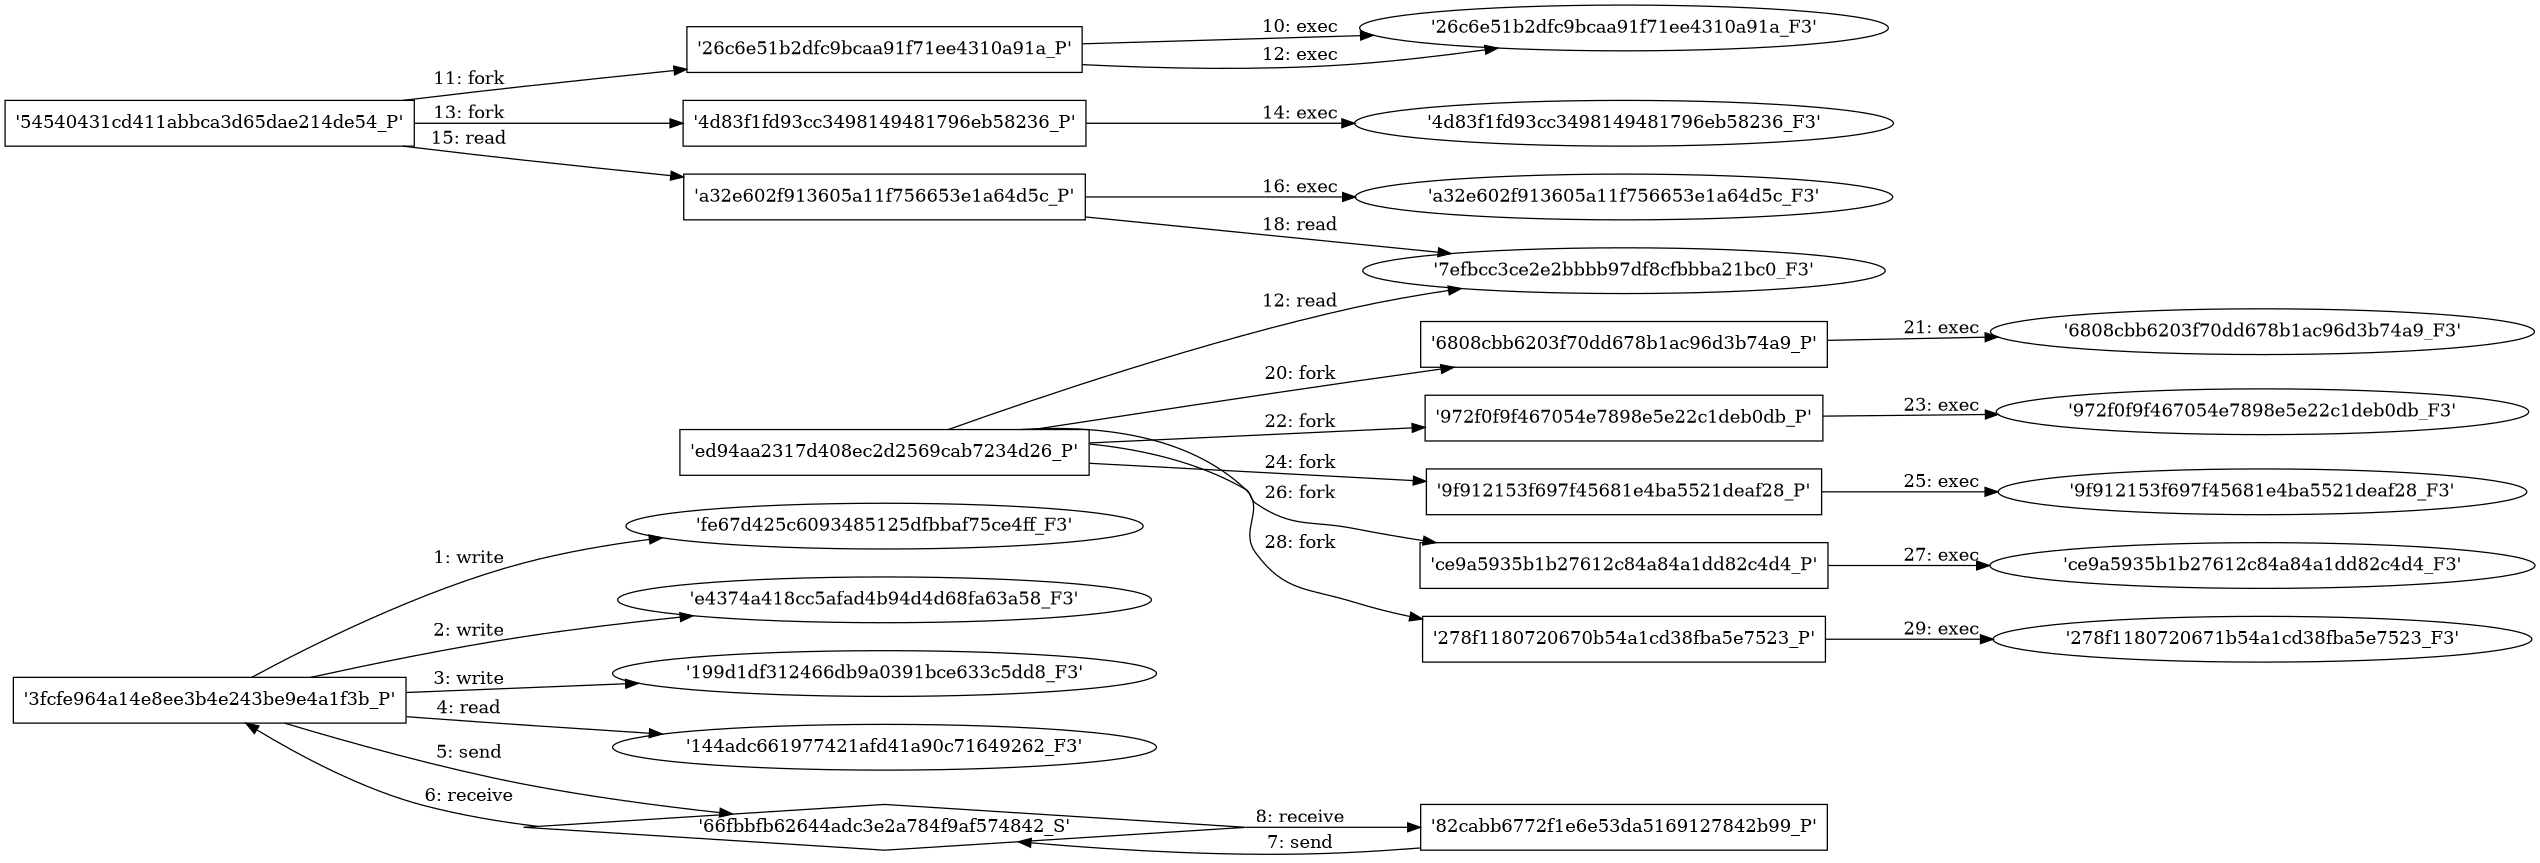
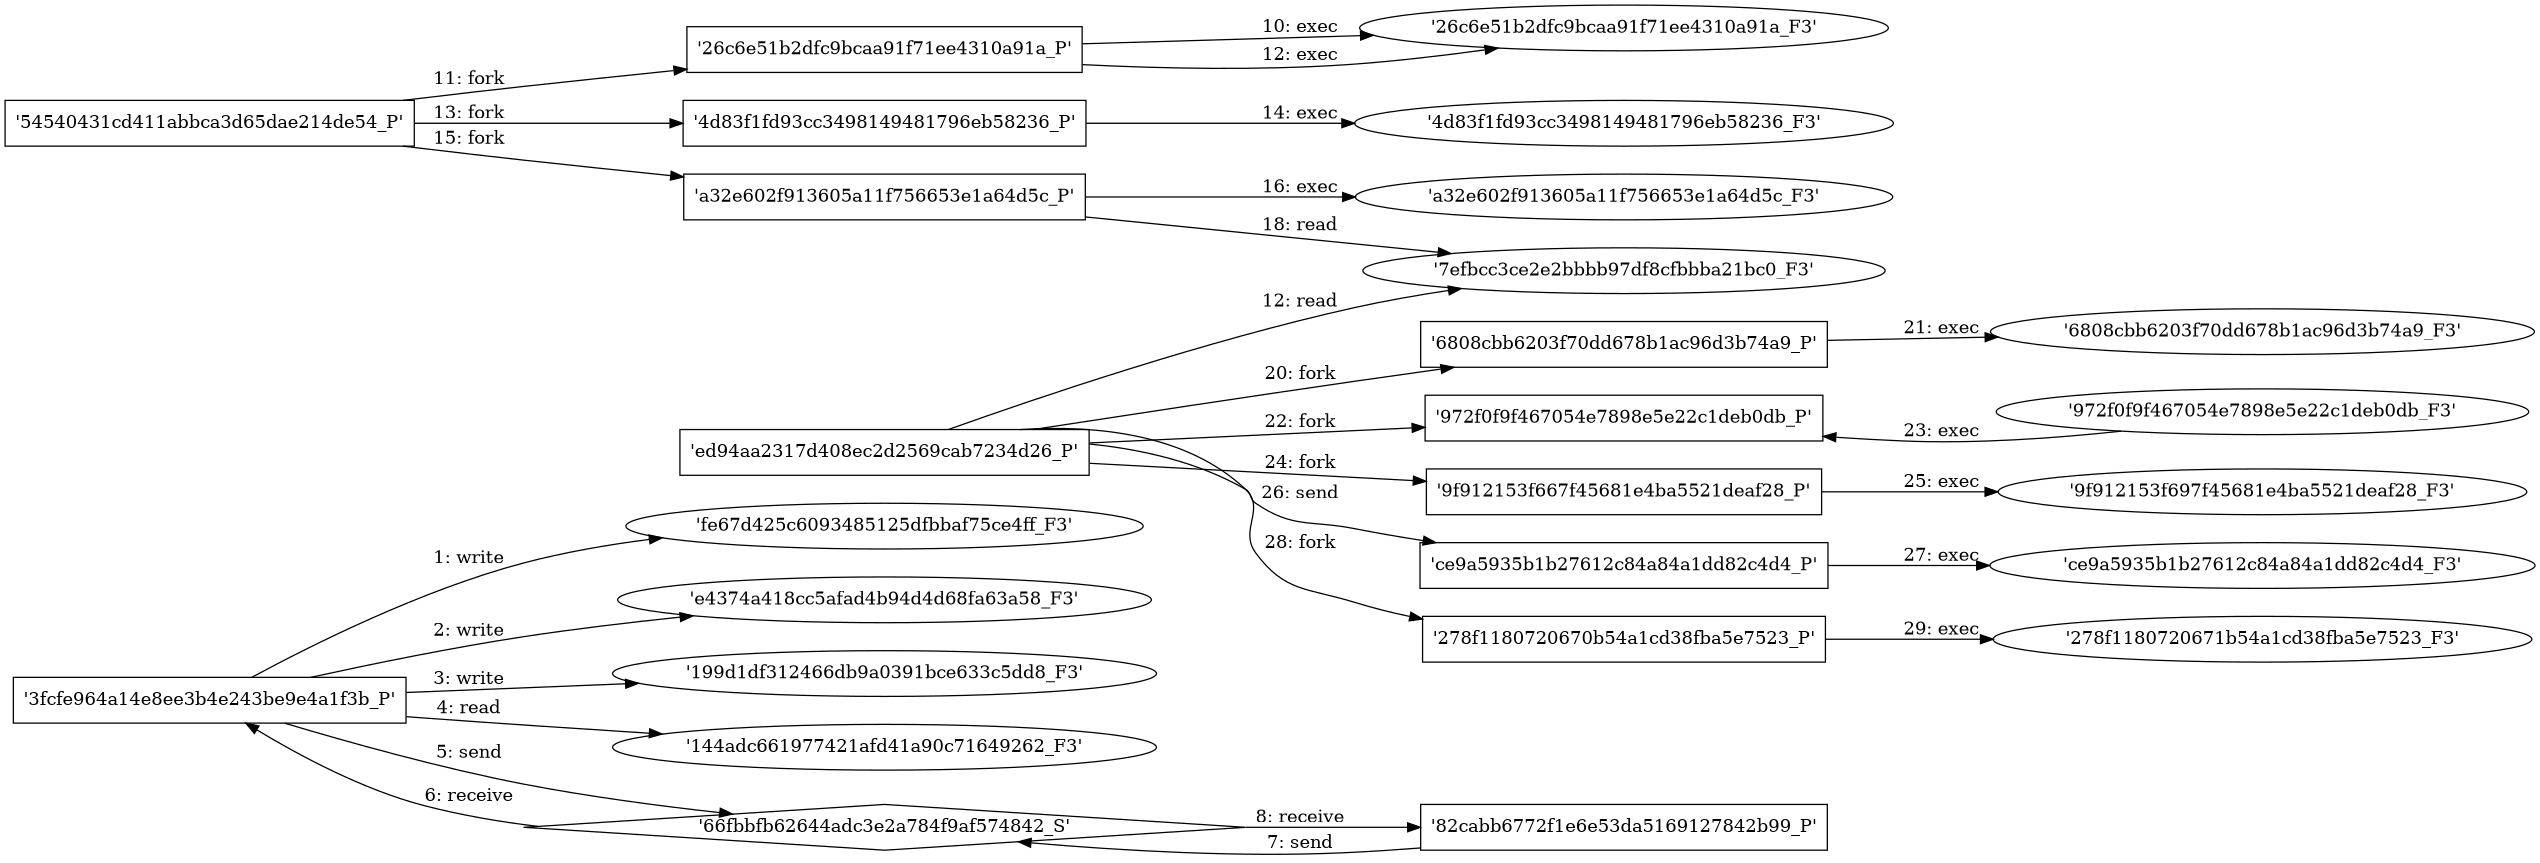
(469, 139) -> (469, 139)
(1904, 415) -> (1979, 441)
(1624, 492) -> (1624, 492)
(1300, 494) -> (1300, 494)
